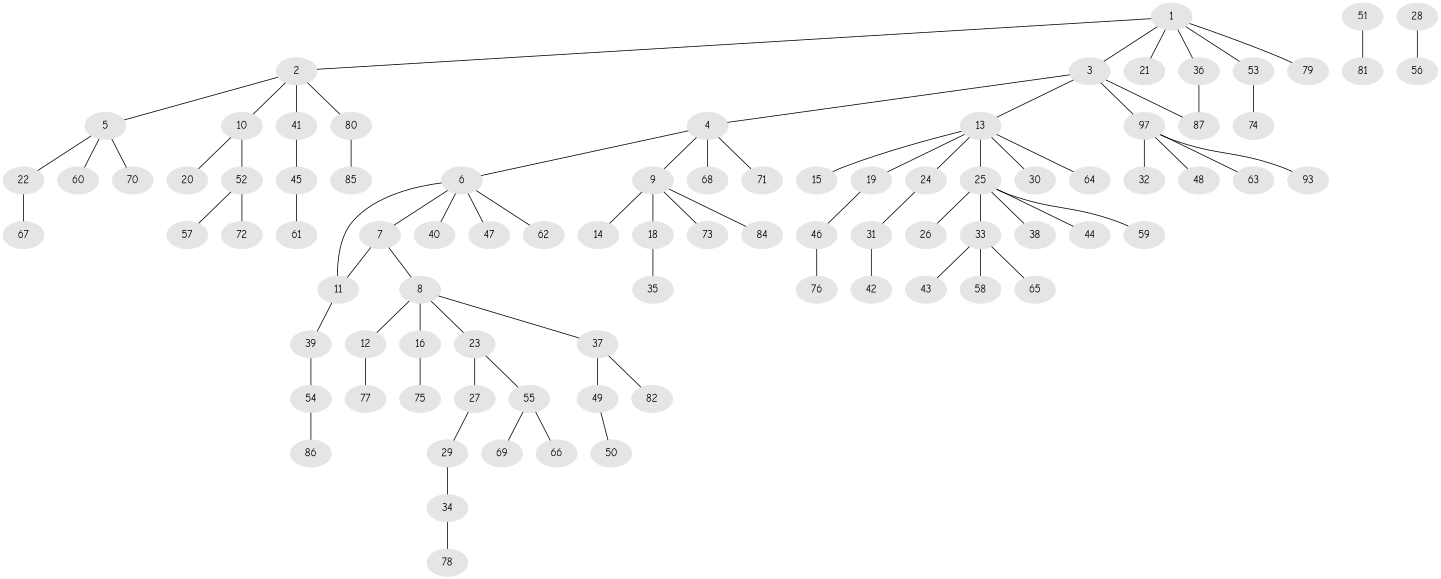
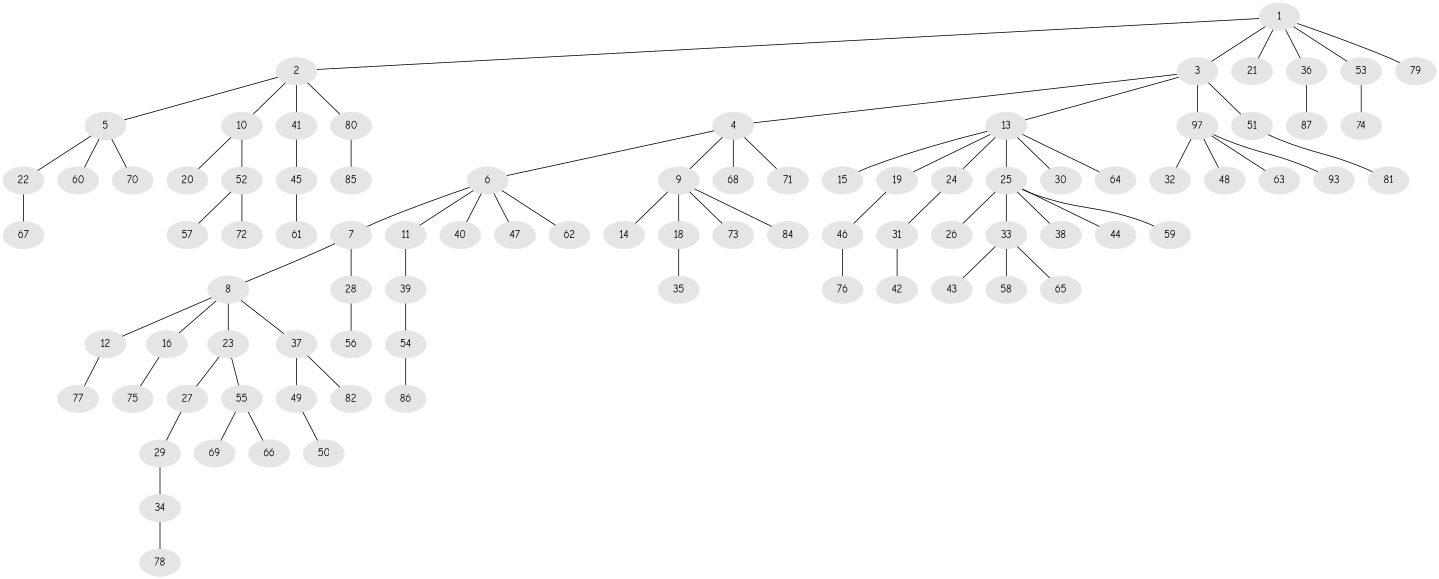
(1144, 99) -> (1225, 99)
(359, 262) -> (351, 262)
